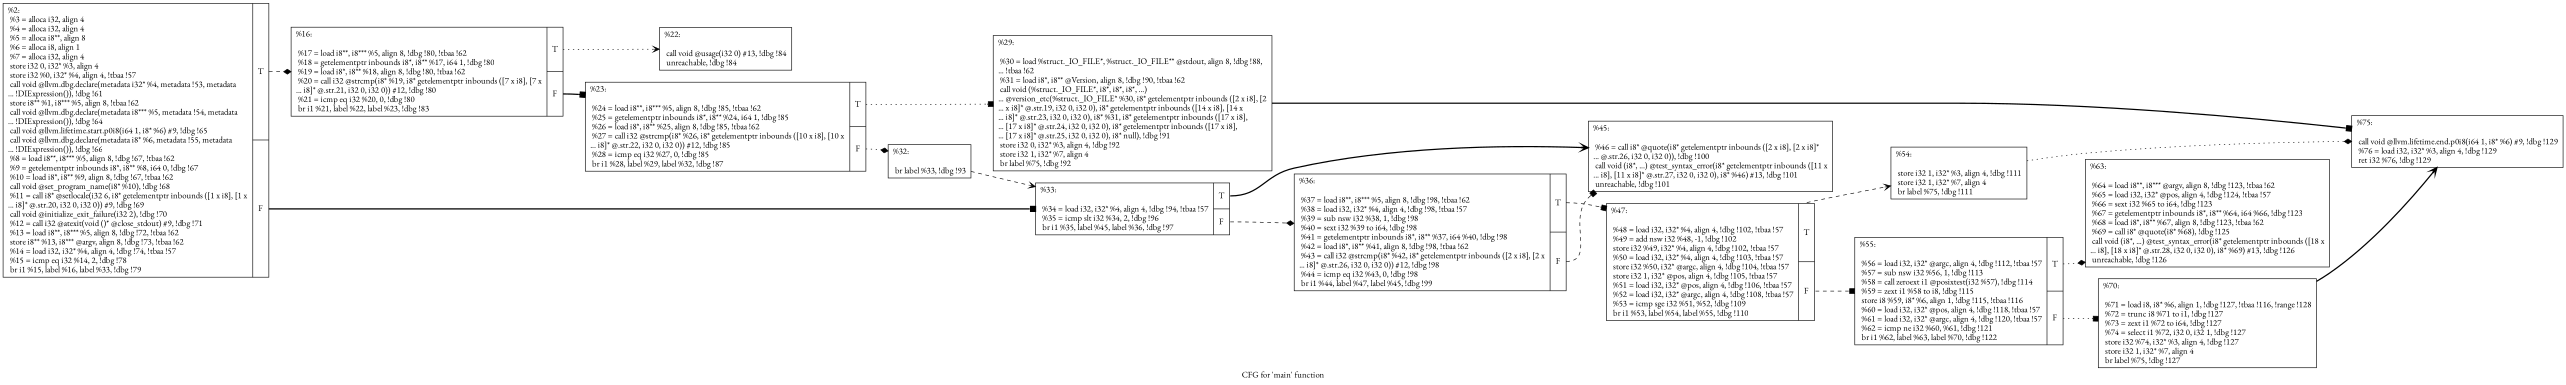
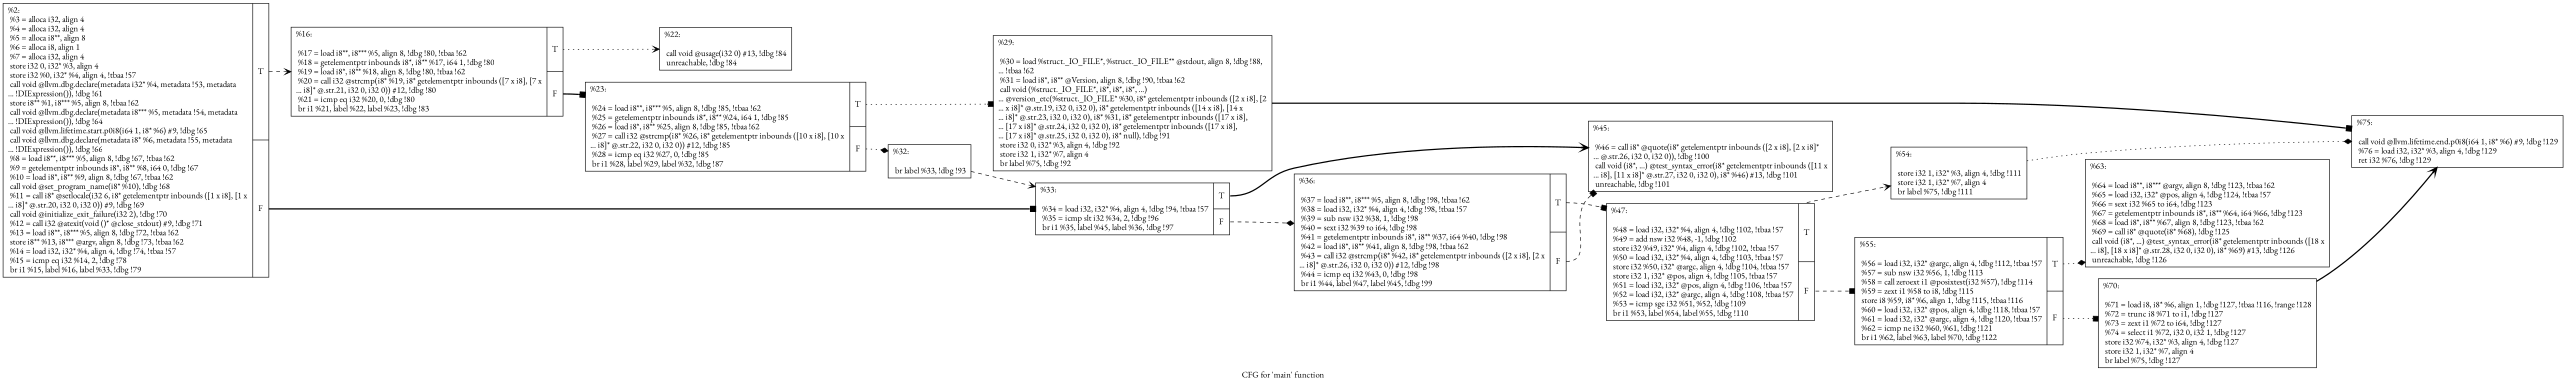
(276, 72) -> (277, 72)
